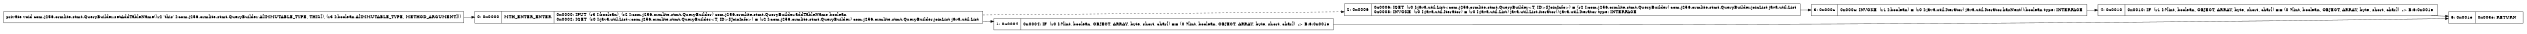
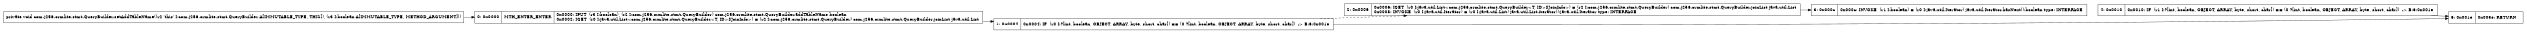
(2091, 10) -> none
(1162, 13) -> (1362, 17)
